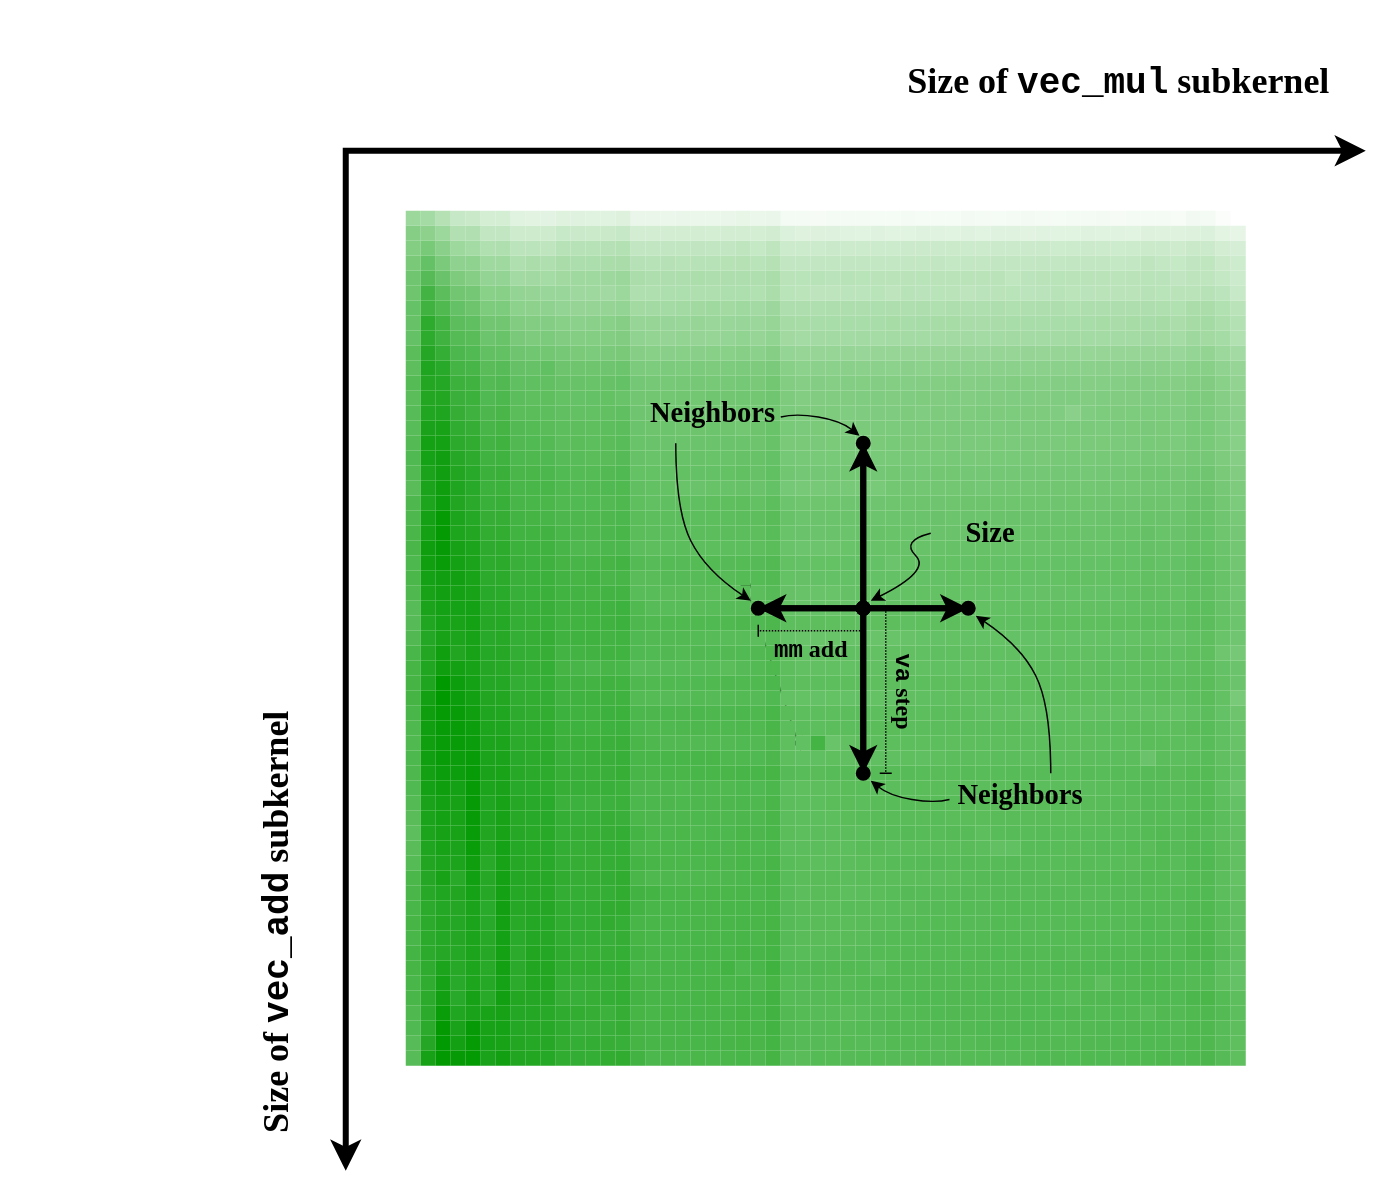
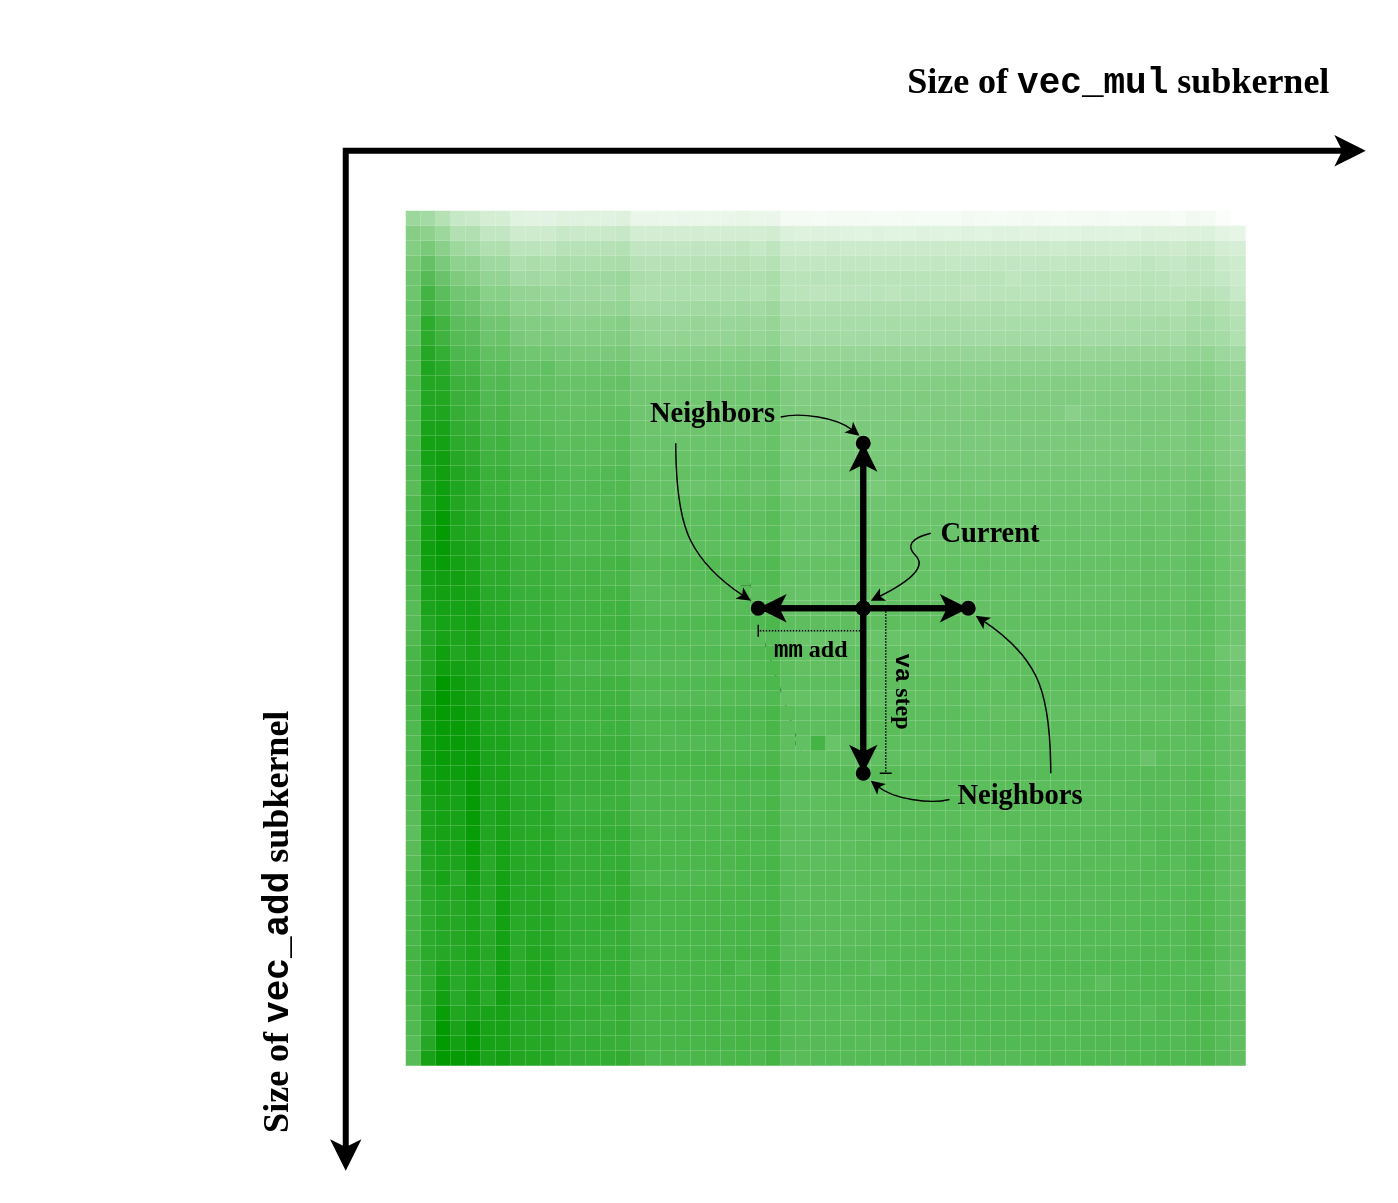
(991, 533) -> (991, 533)
